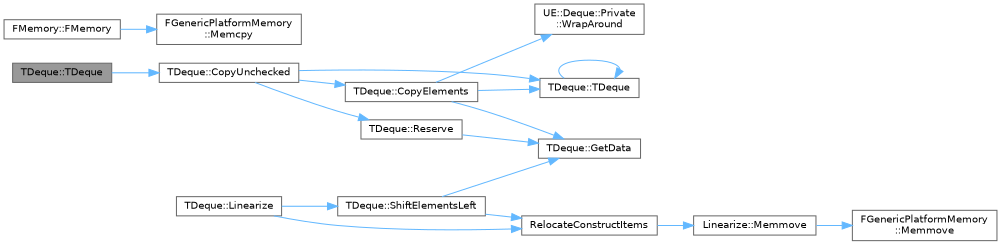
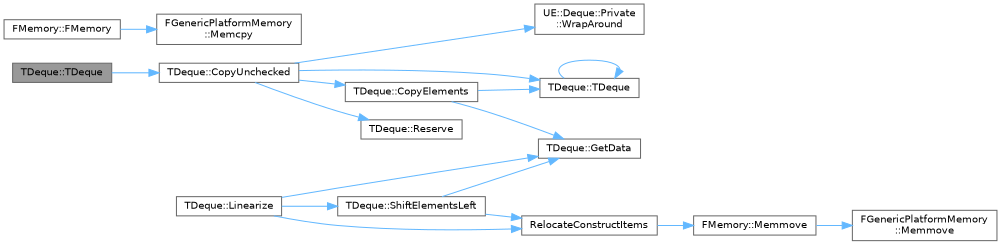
(489, 60) -> (410, 46)
(495, 138) -> (405, 177)
(755, 225) -> (755, 225)
